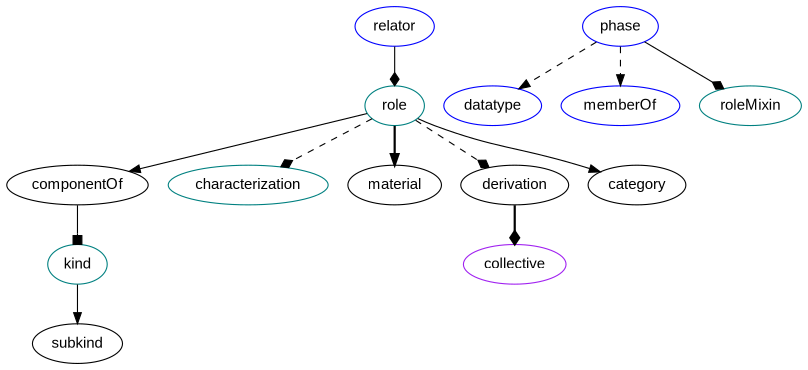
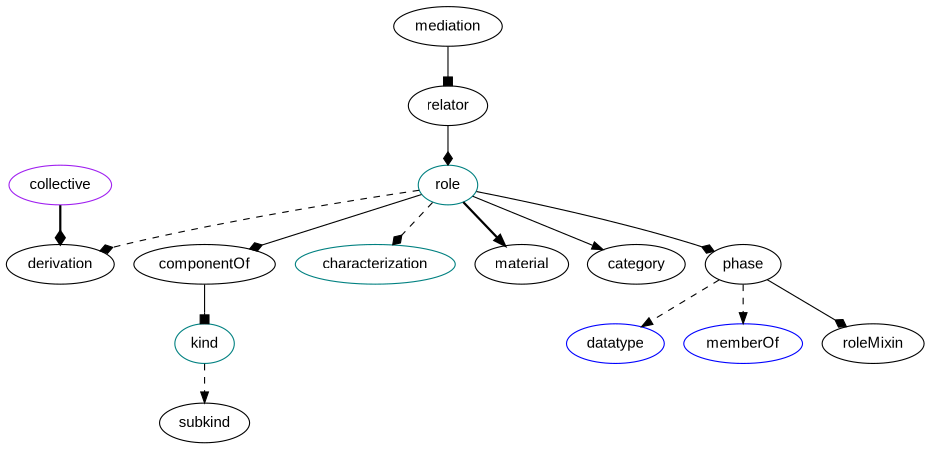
(395, 26) -> (448, 106)
none -> (448, 26)
(620, 26) -> (743, 264)
(750, 106) -> (873, 344)
(253, 141) -> (342, 220)
none -> (590, 216)
(515, 218) -> (60, 218)
(77, 299) -> (205, 378)
